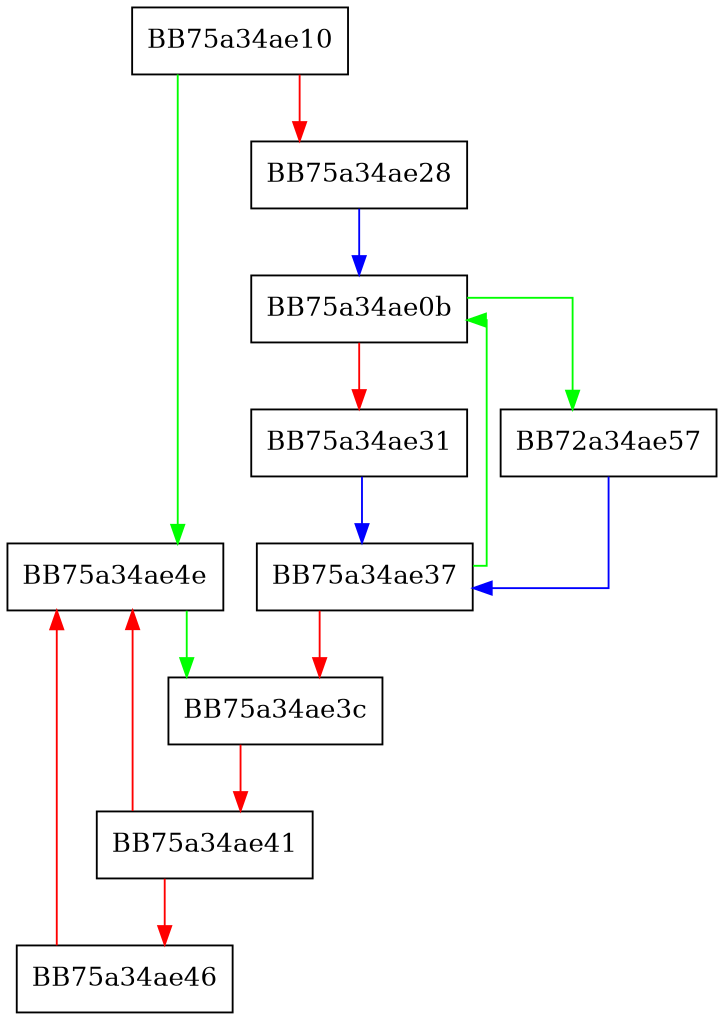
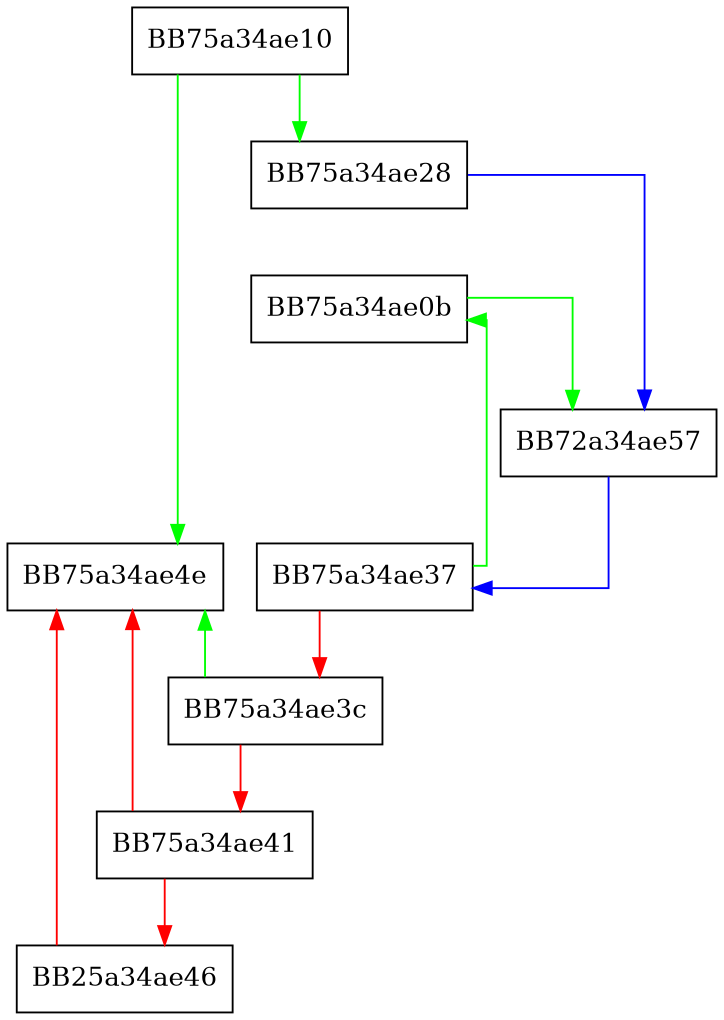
(300, 98) -> (300, 98)
(359, 232) -> (645, 194)
(359, 443) -> none
(187, 634) -> (205, 653)
(125, 979) -> (125, 979)
